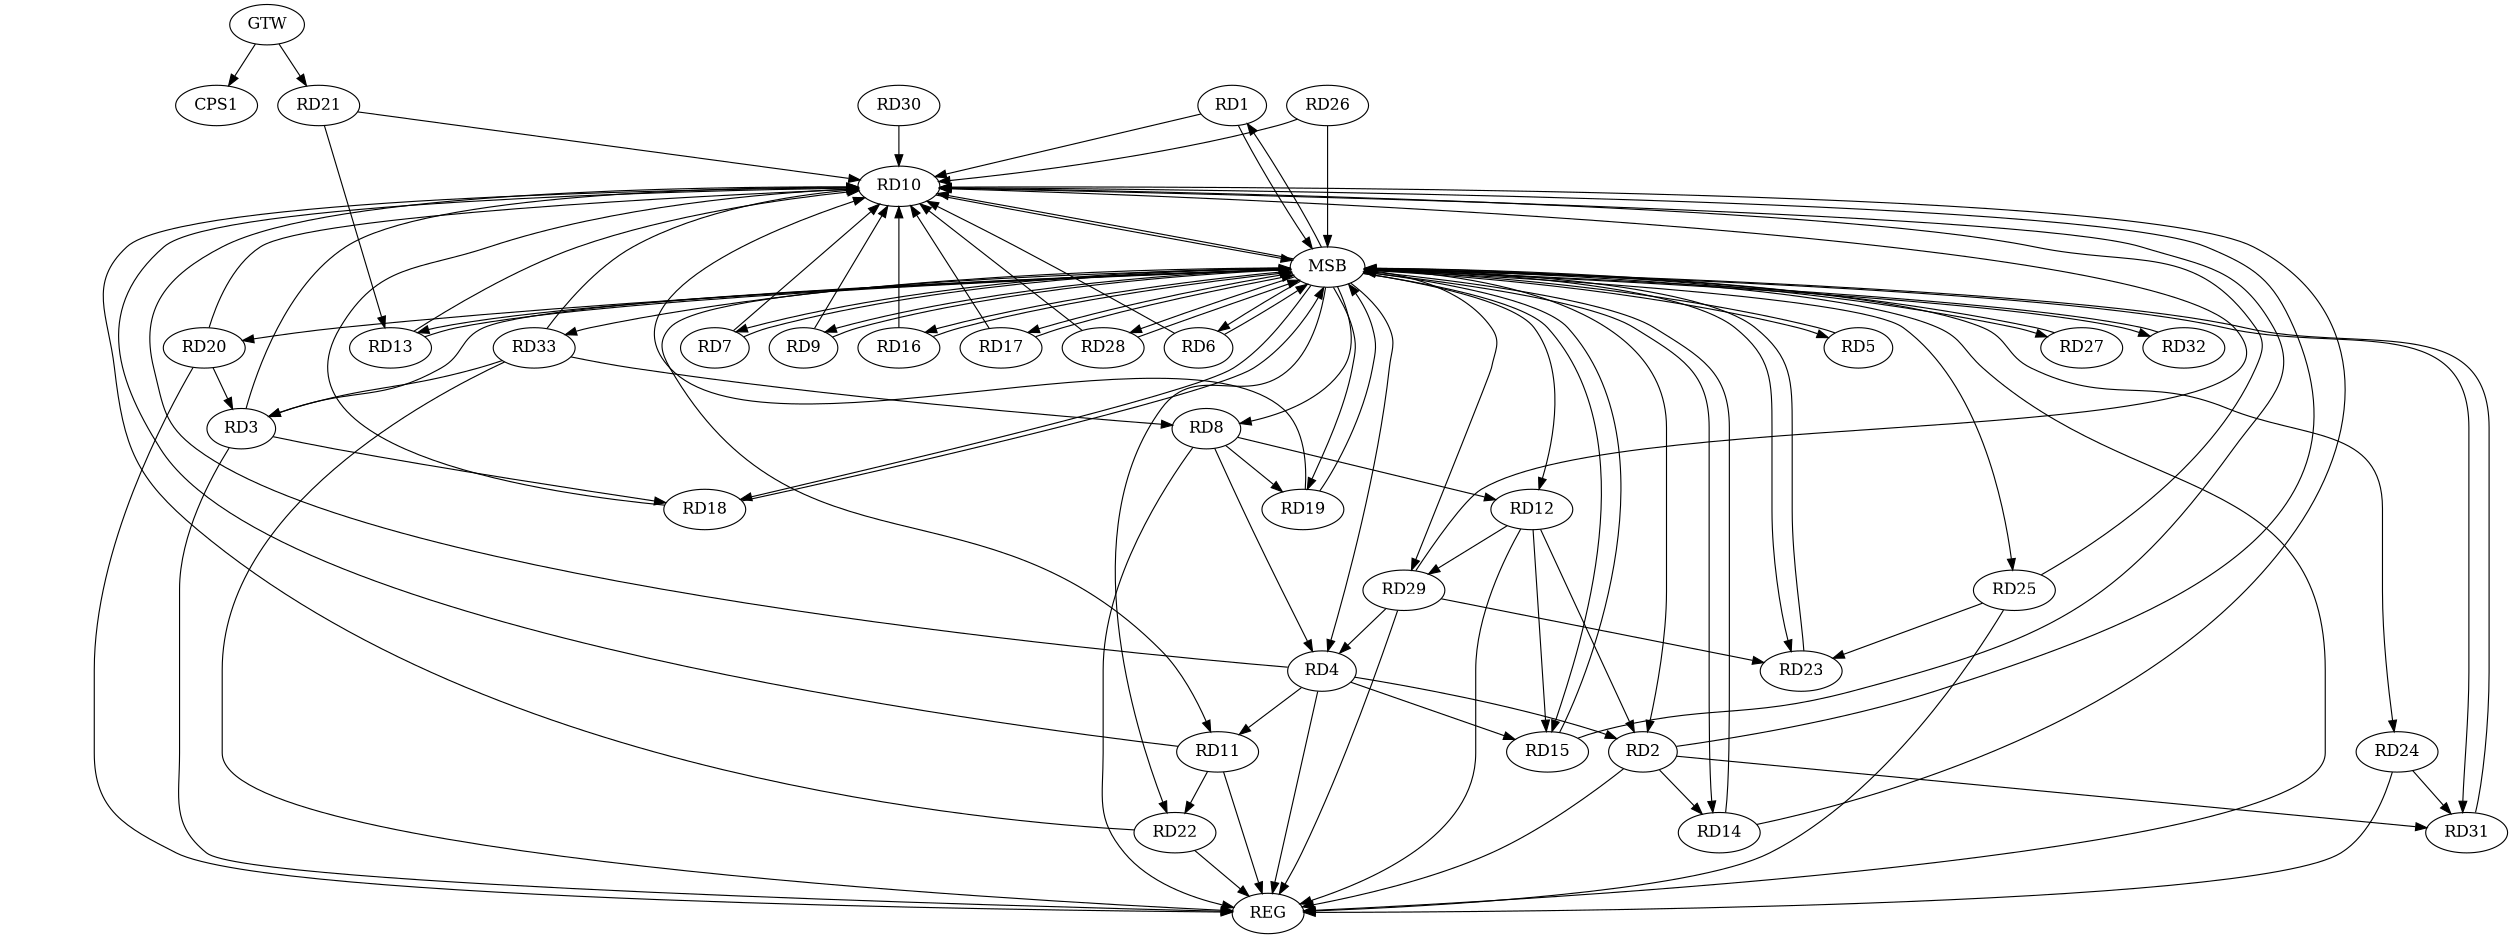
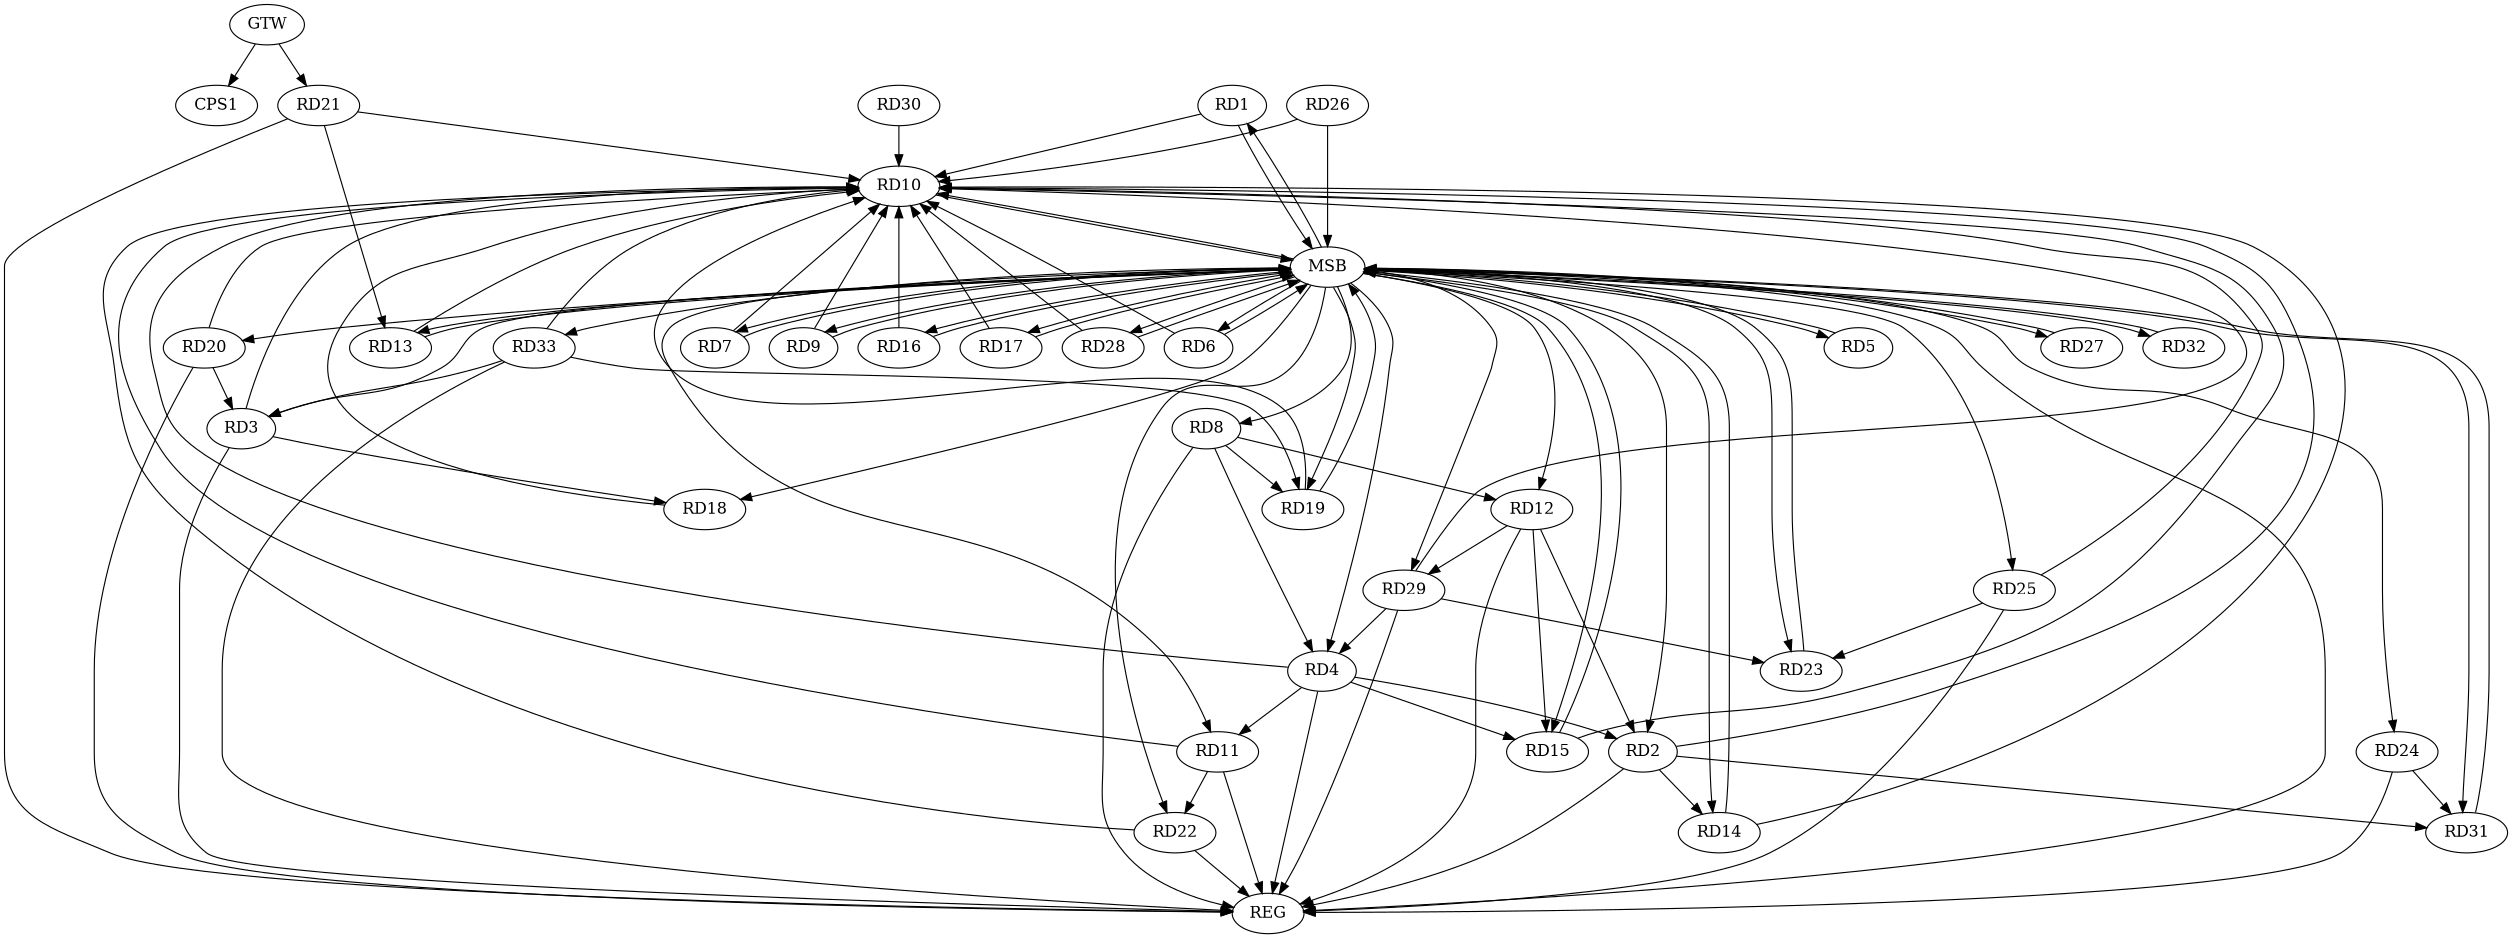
(836, 394) -> (954, 378)
(1047, 430) -> none
none -> (182, 868)
